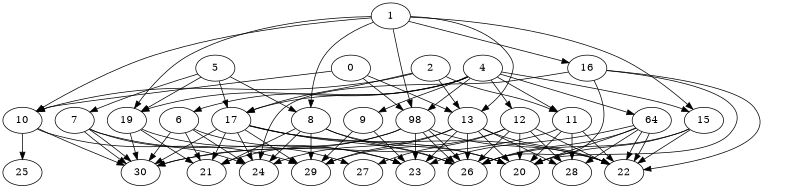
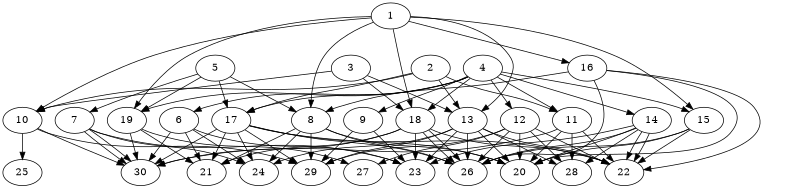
(351, 68) -> (351, 68)
(416, 85) -> (486, 84)
(415, 120) -> (415, 120)
(652, 120) -> (652, 120)
